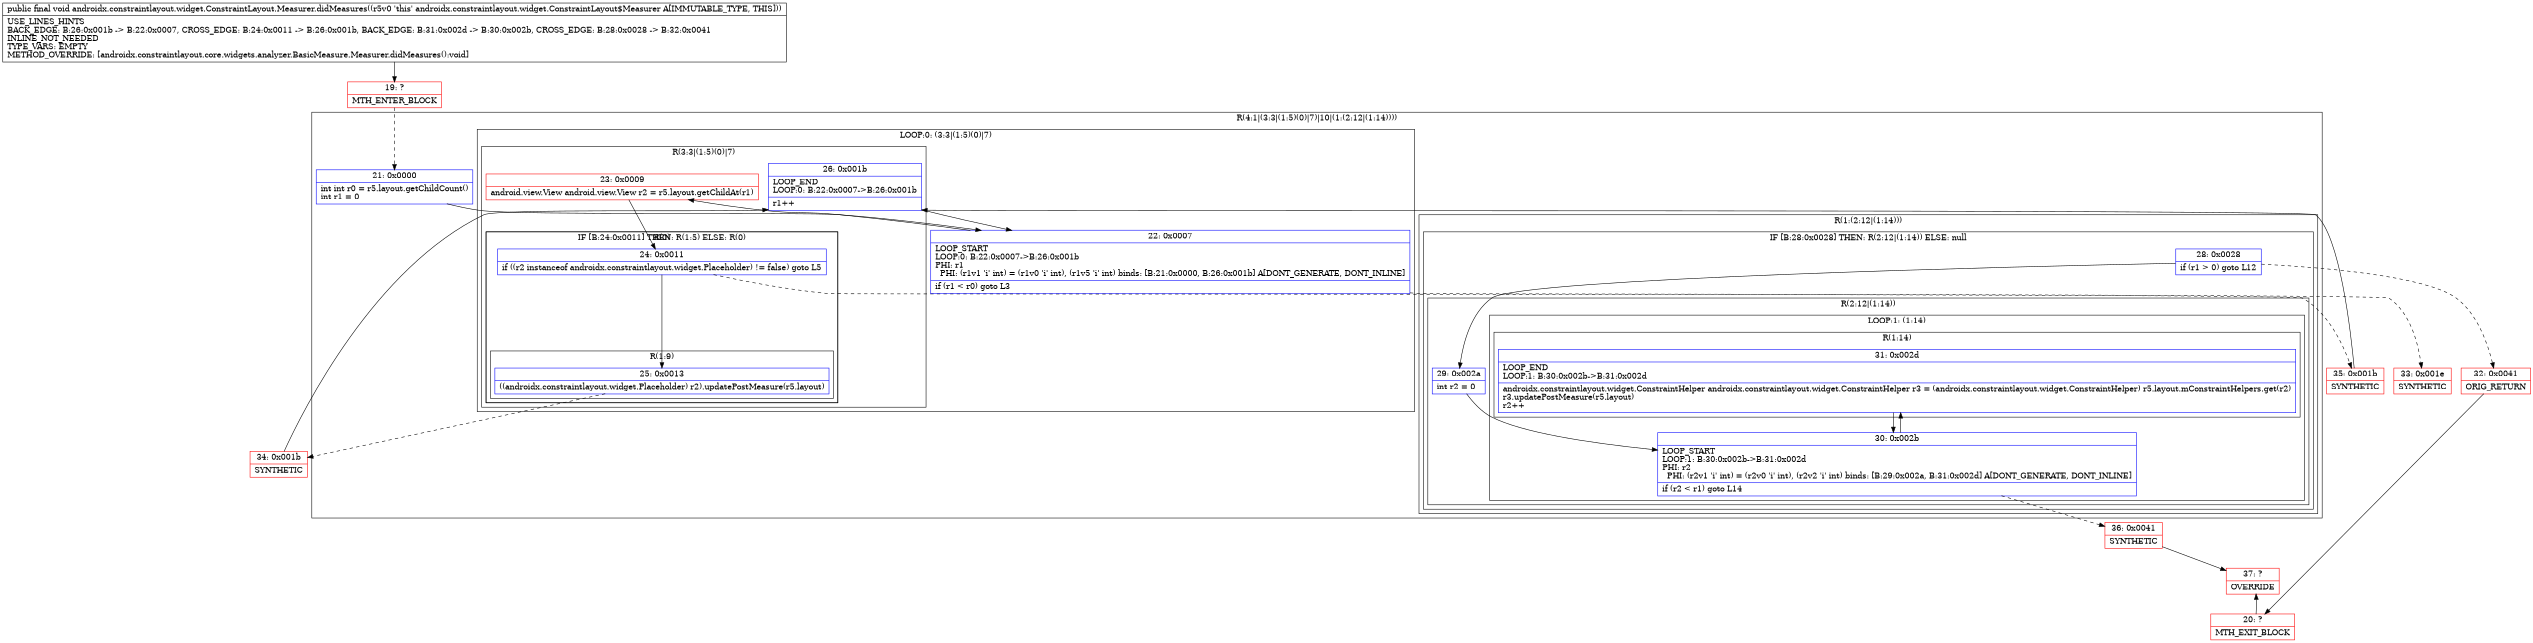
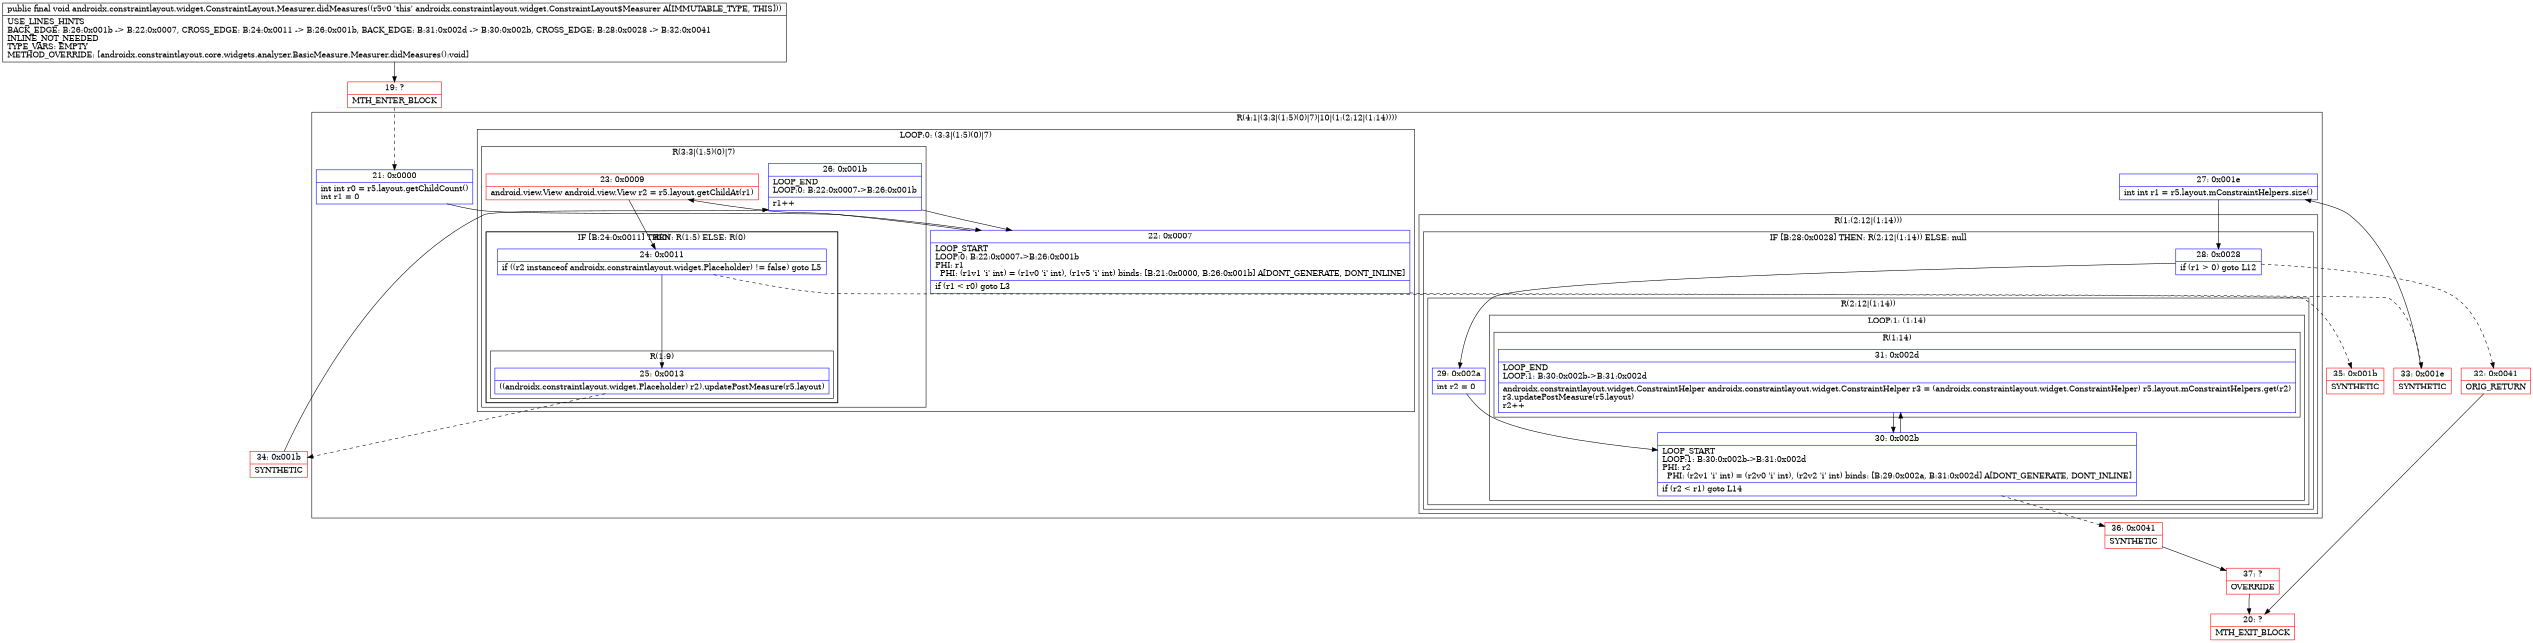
none -> (2219, 187)
(1702, 211) -> none
(2256, 607) -> (2249, 601)
